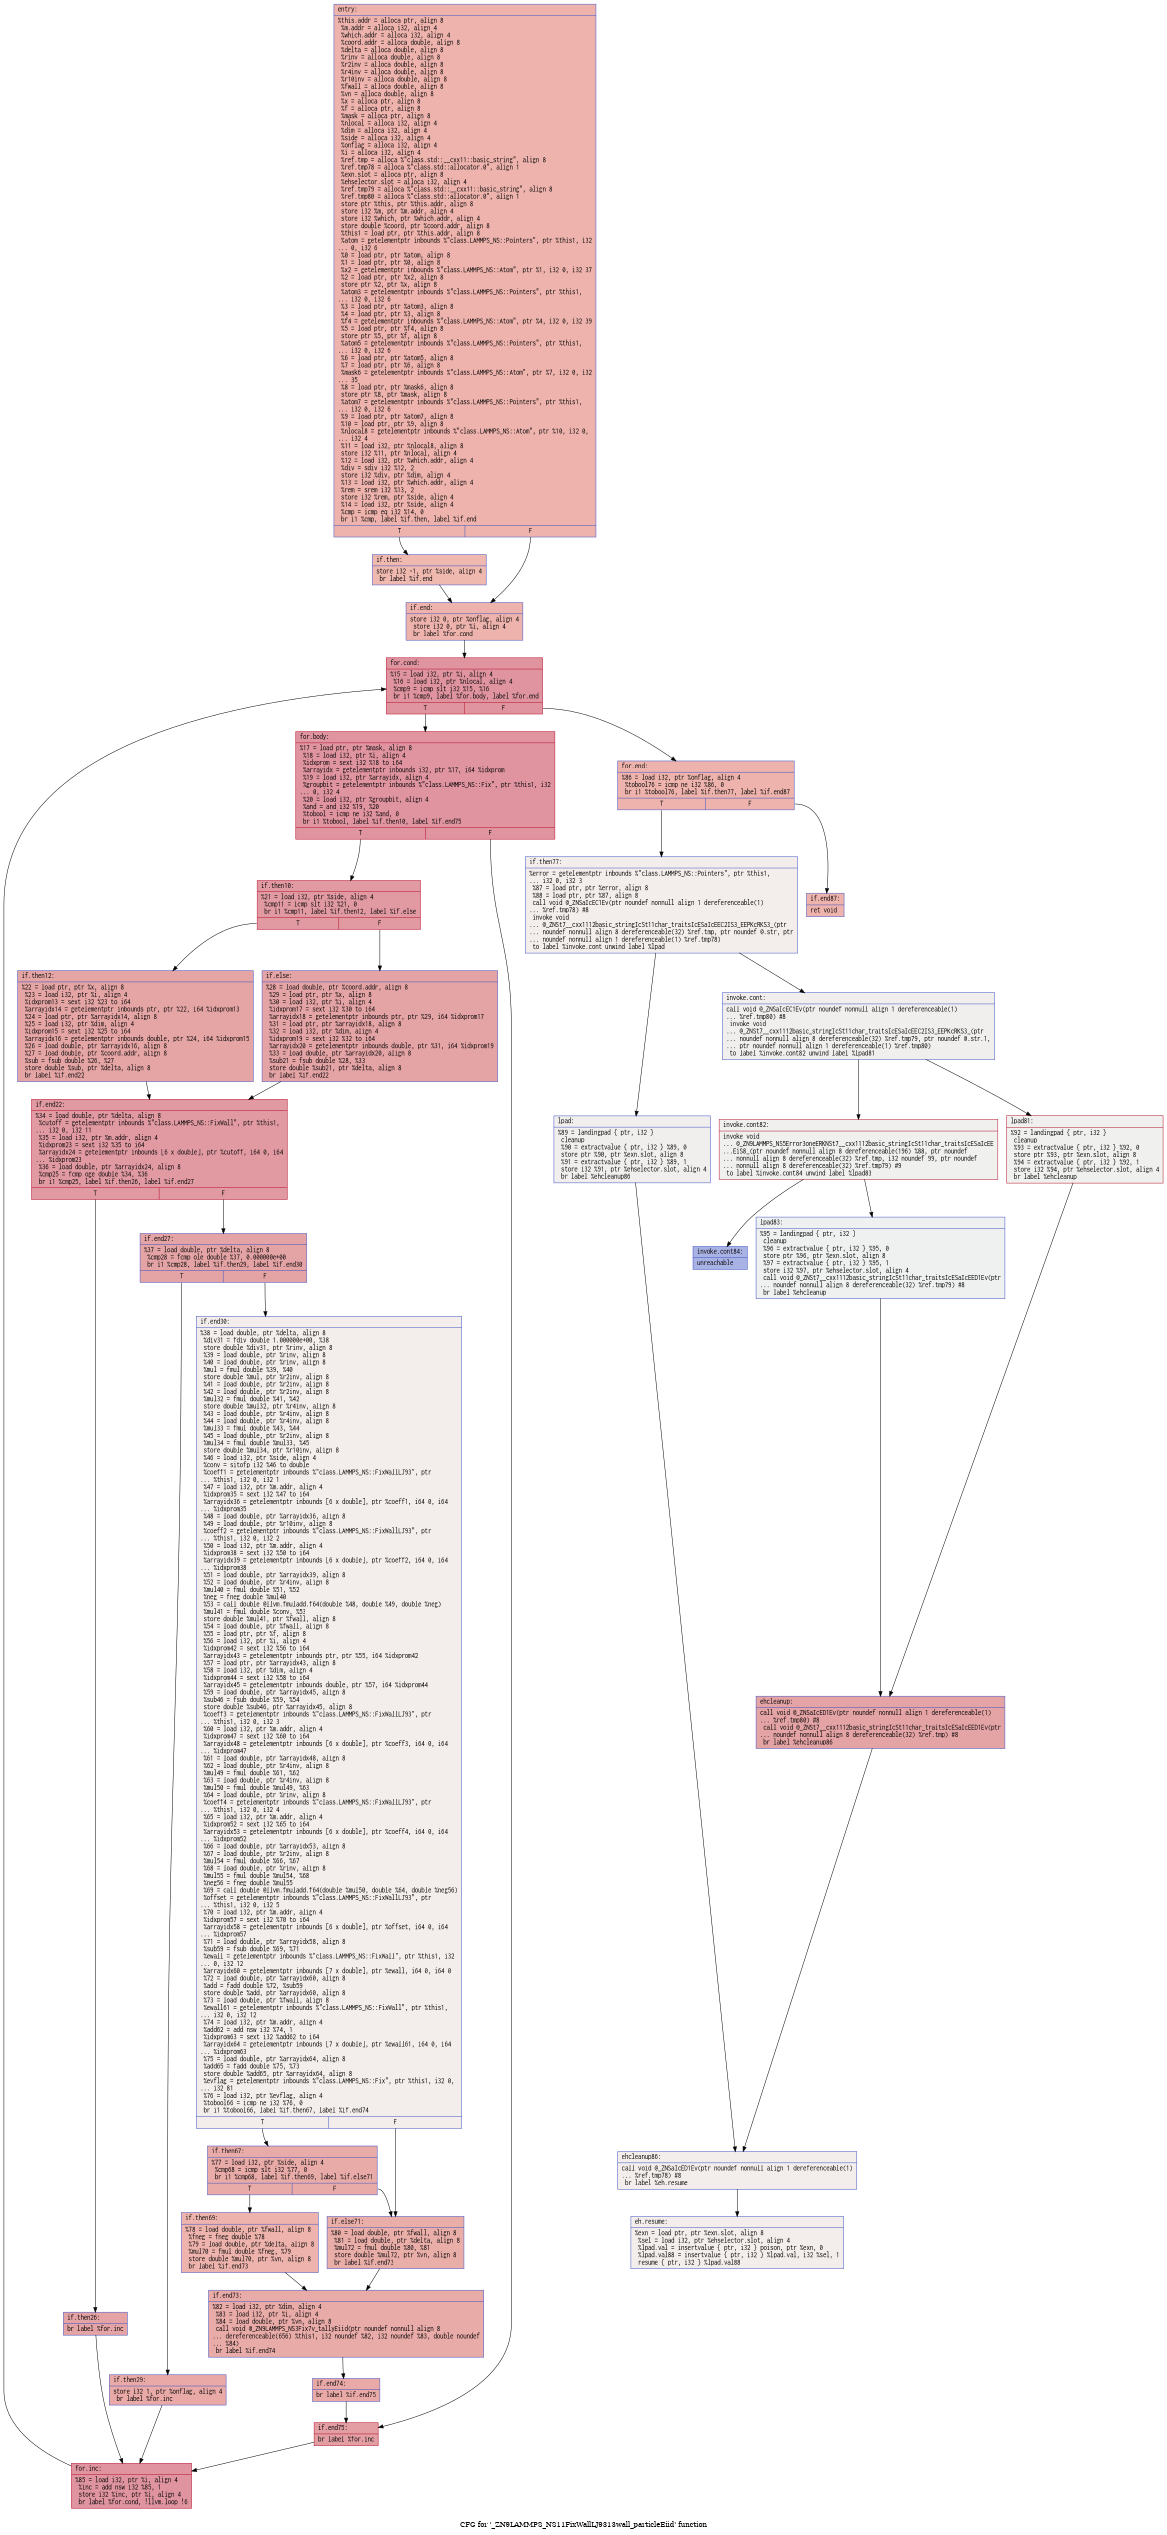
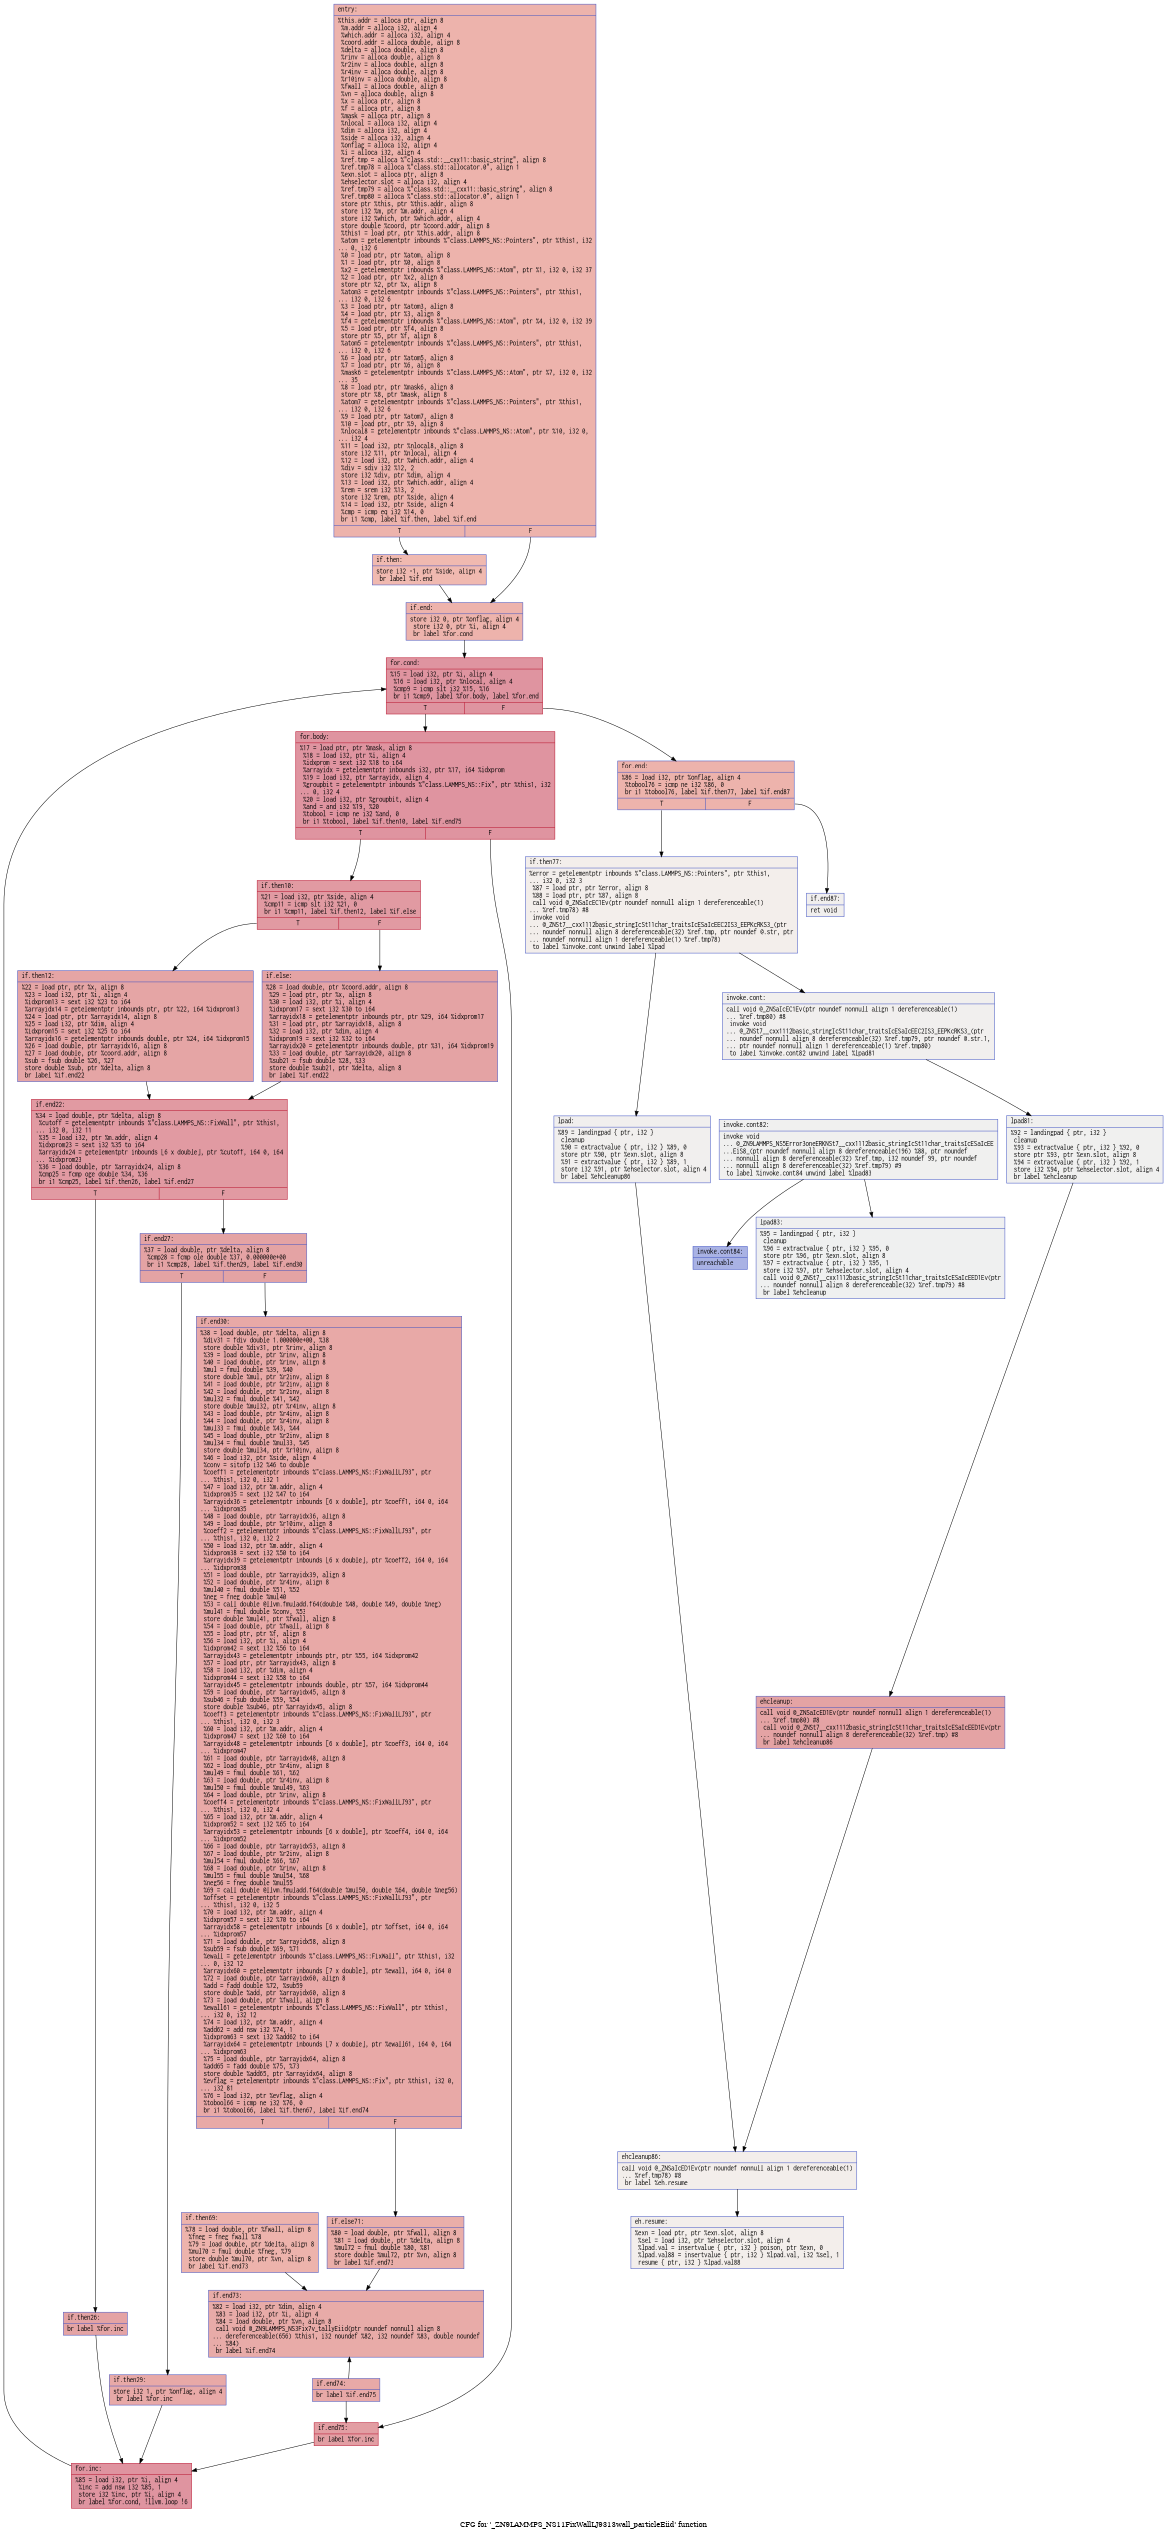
(825, 905) -> (825, 905)
(858, 1087) -> none
(858, 1149) -> (858, 1149)
(1085, 1149) -> (1085, 1149)
(880, 1495) -> none
(329, 1722) -> (329, 1722)
(292, 2170) -> none
(225, 2237) -> (223, 2237)
(343, 2365) -> (349, 2370)
